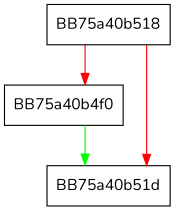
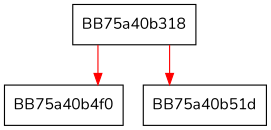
(109, 25) -> (134, 25)
(85, 140) -> none
